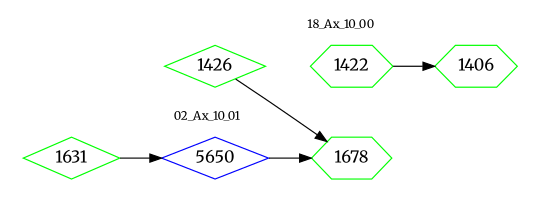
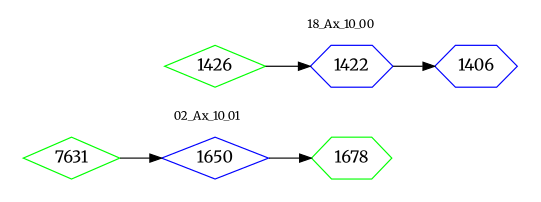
(352, 66) -> (352, 66)
(476, 66) -> (476, 66)
(287, 114) -> (282, 66)
(71, 158) -> (71, 158)
(215, 158) -> (215, 158)
